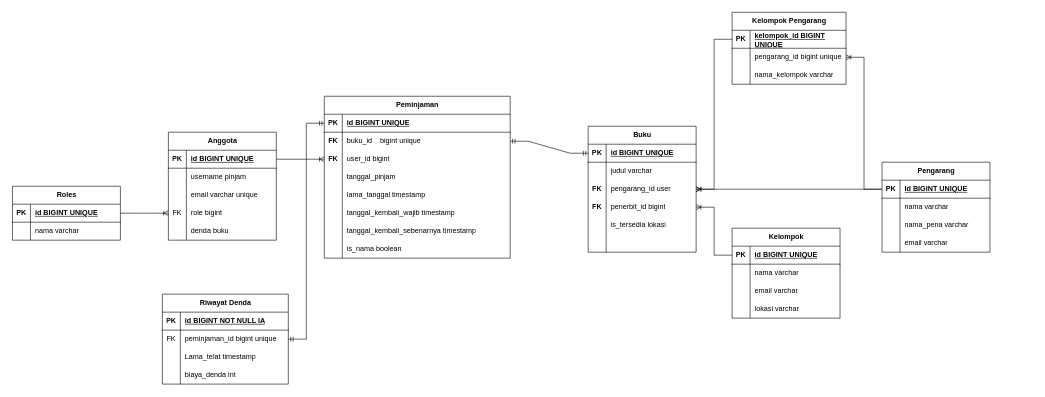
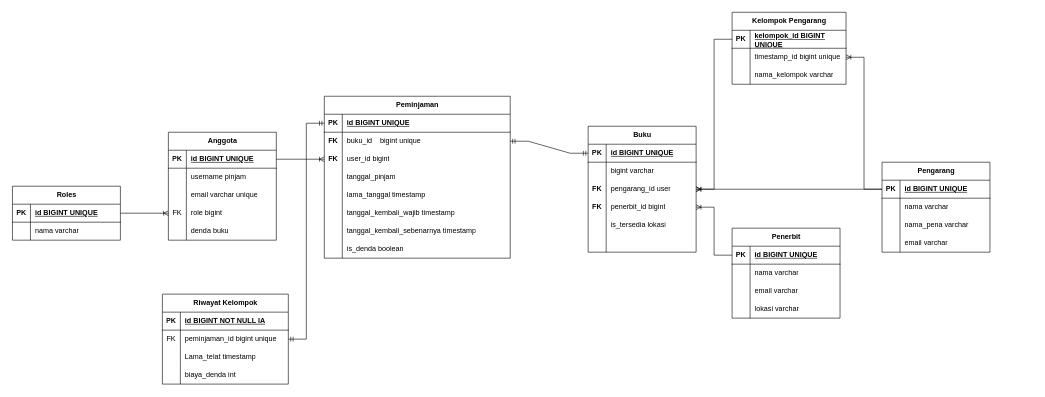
(801, 57) -> (801, 57)
(635, 171) -> (637, 171)
(787, 237) -> (787, 237)
(375, 249) -> (377, 249)
(226, 303) -> (226, 303)
